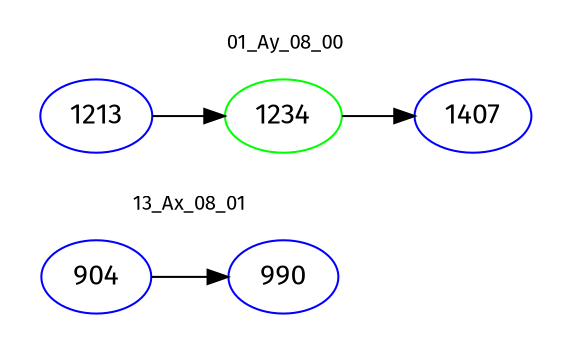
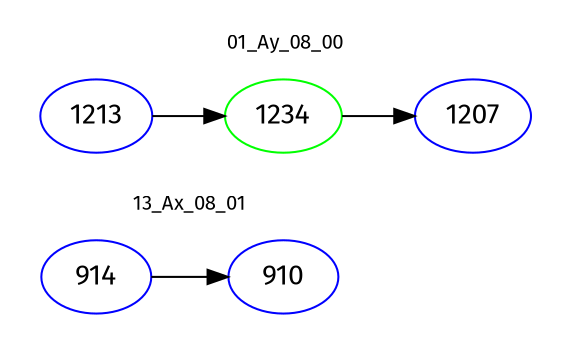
(473, 116) -> (473, 116)
(96, 277) -> (96, 277)
(283, 277) -> (283, 277)
